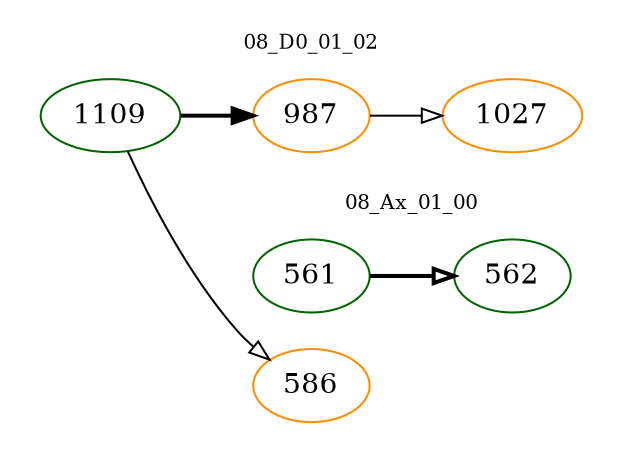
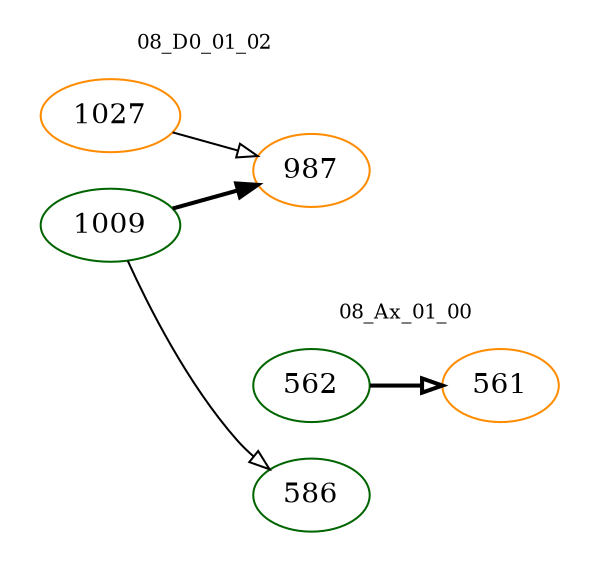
(110, 116) -> (110, 225)
(396, 116) -> (205, 141)
(311, 276) -> (501, 386)
(402, 276) -> (396, 386)
(311, 386) -> (311, 495)
